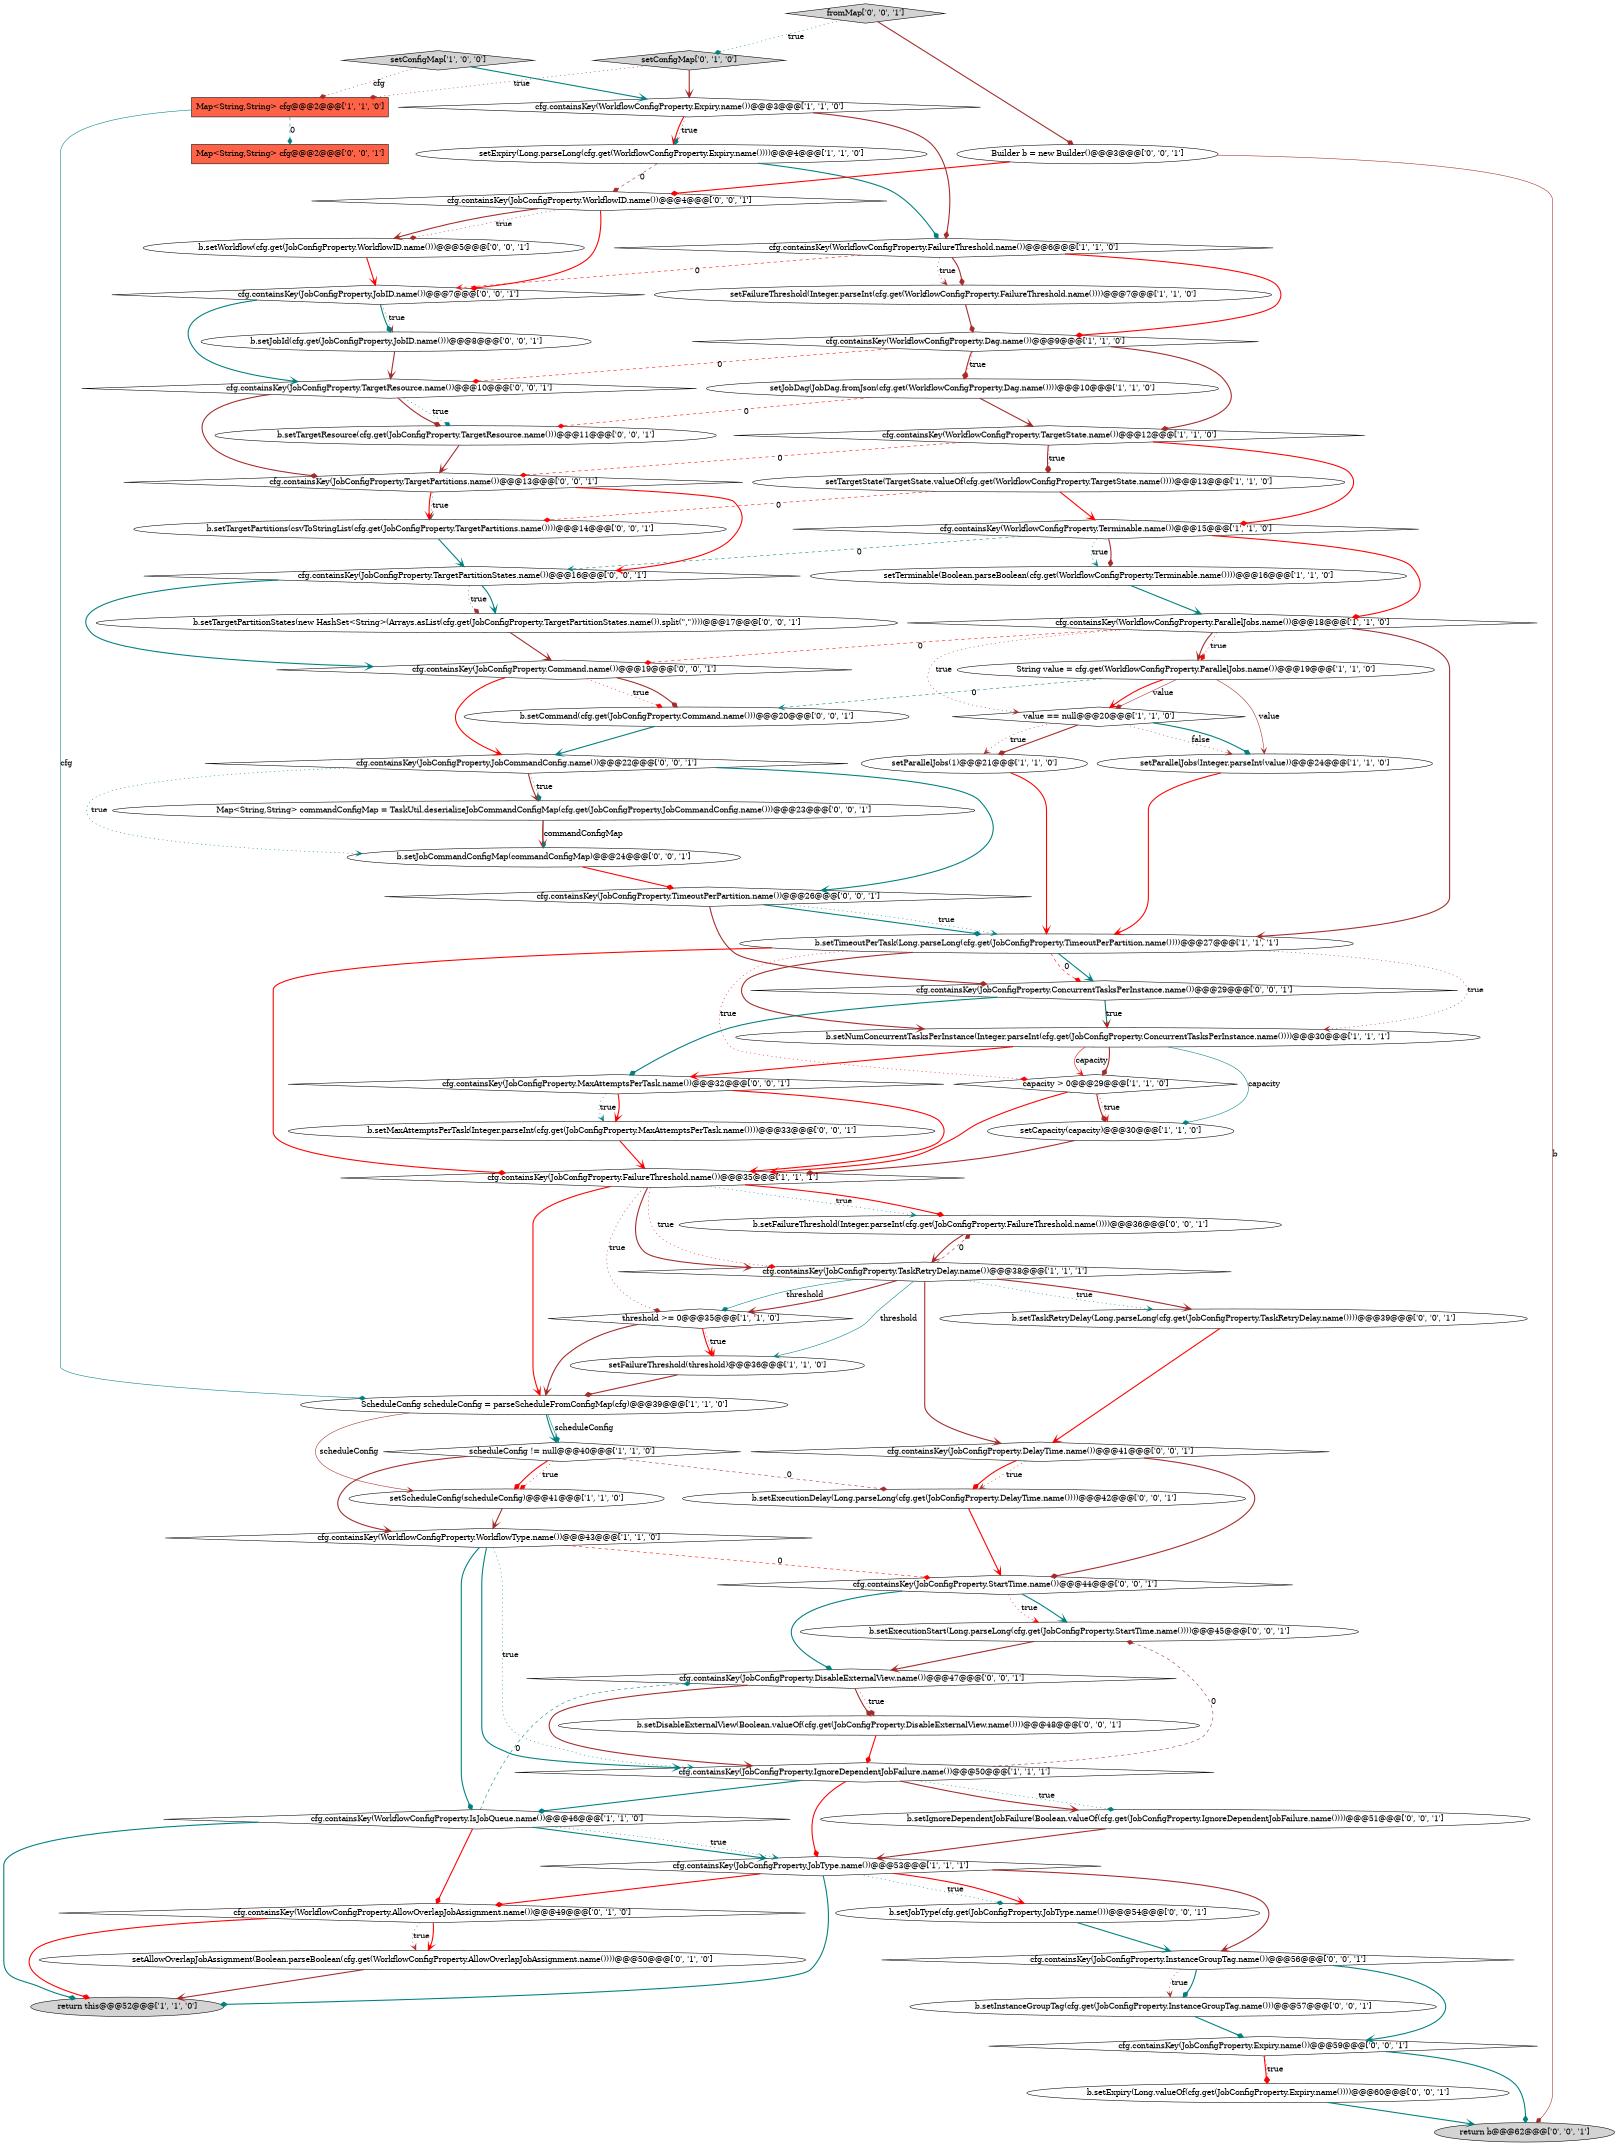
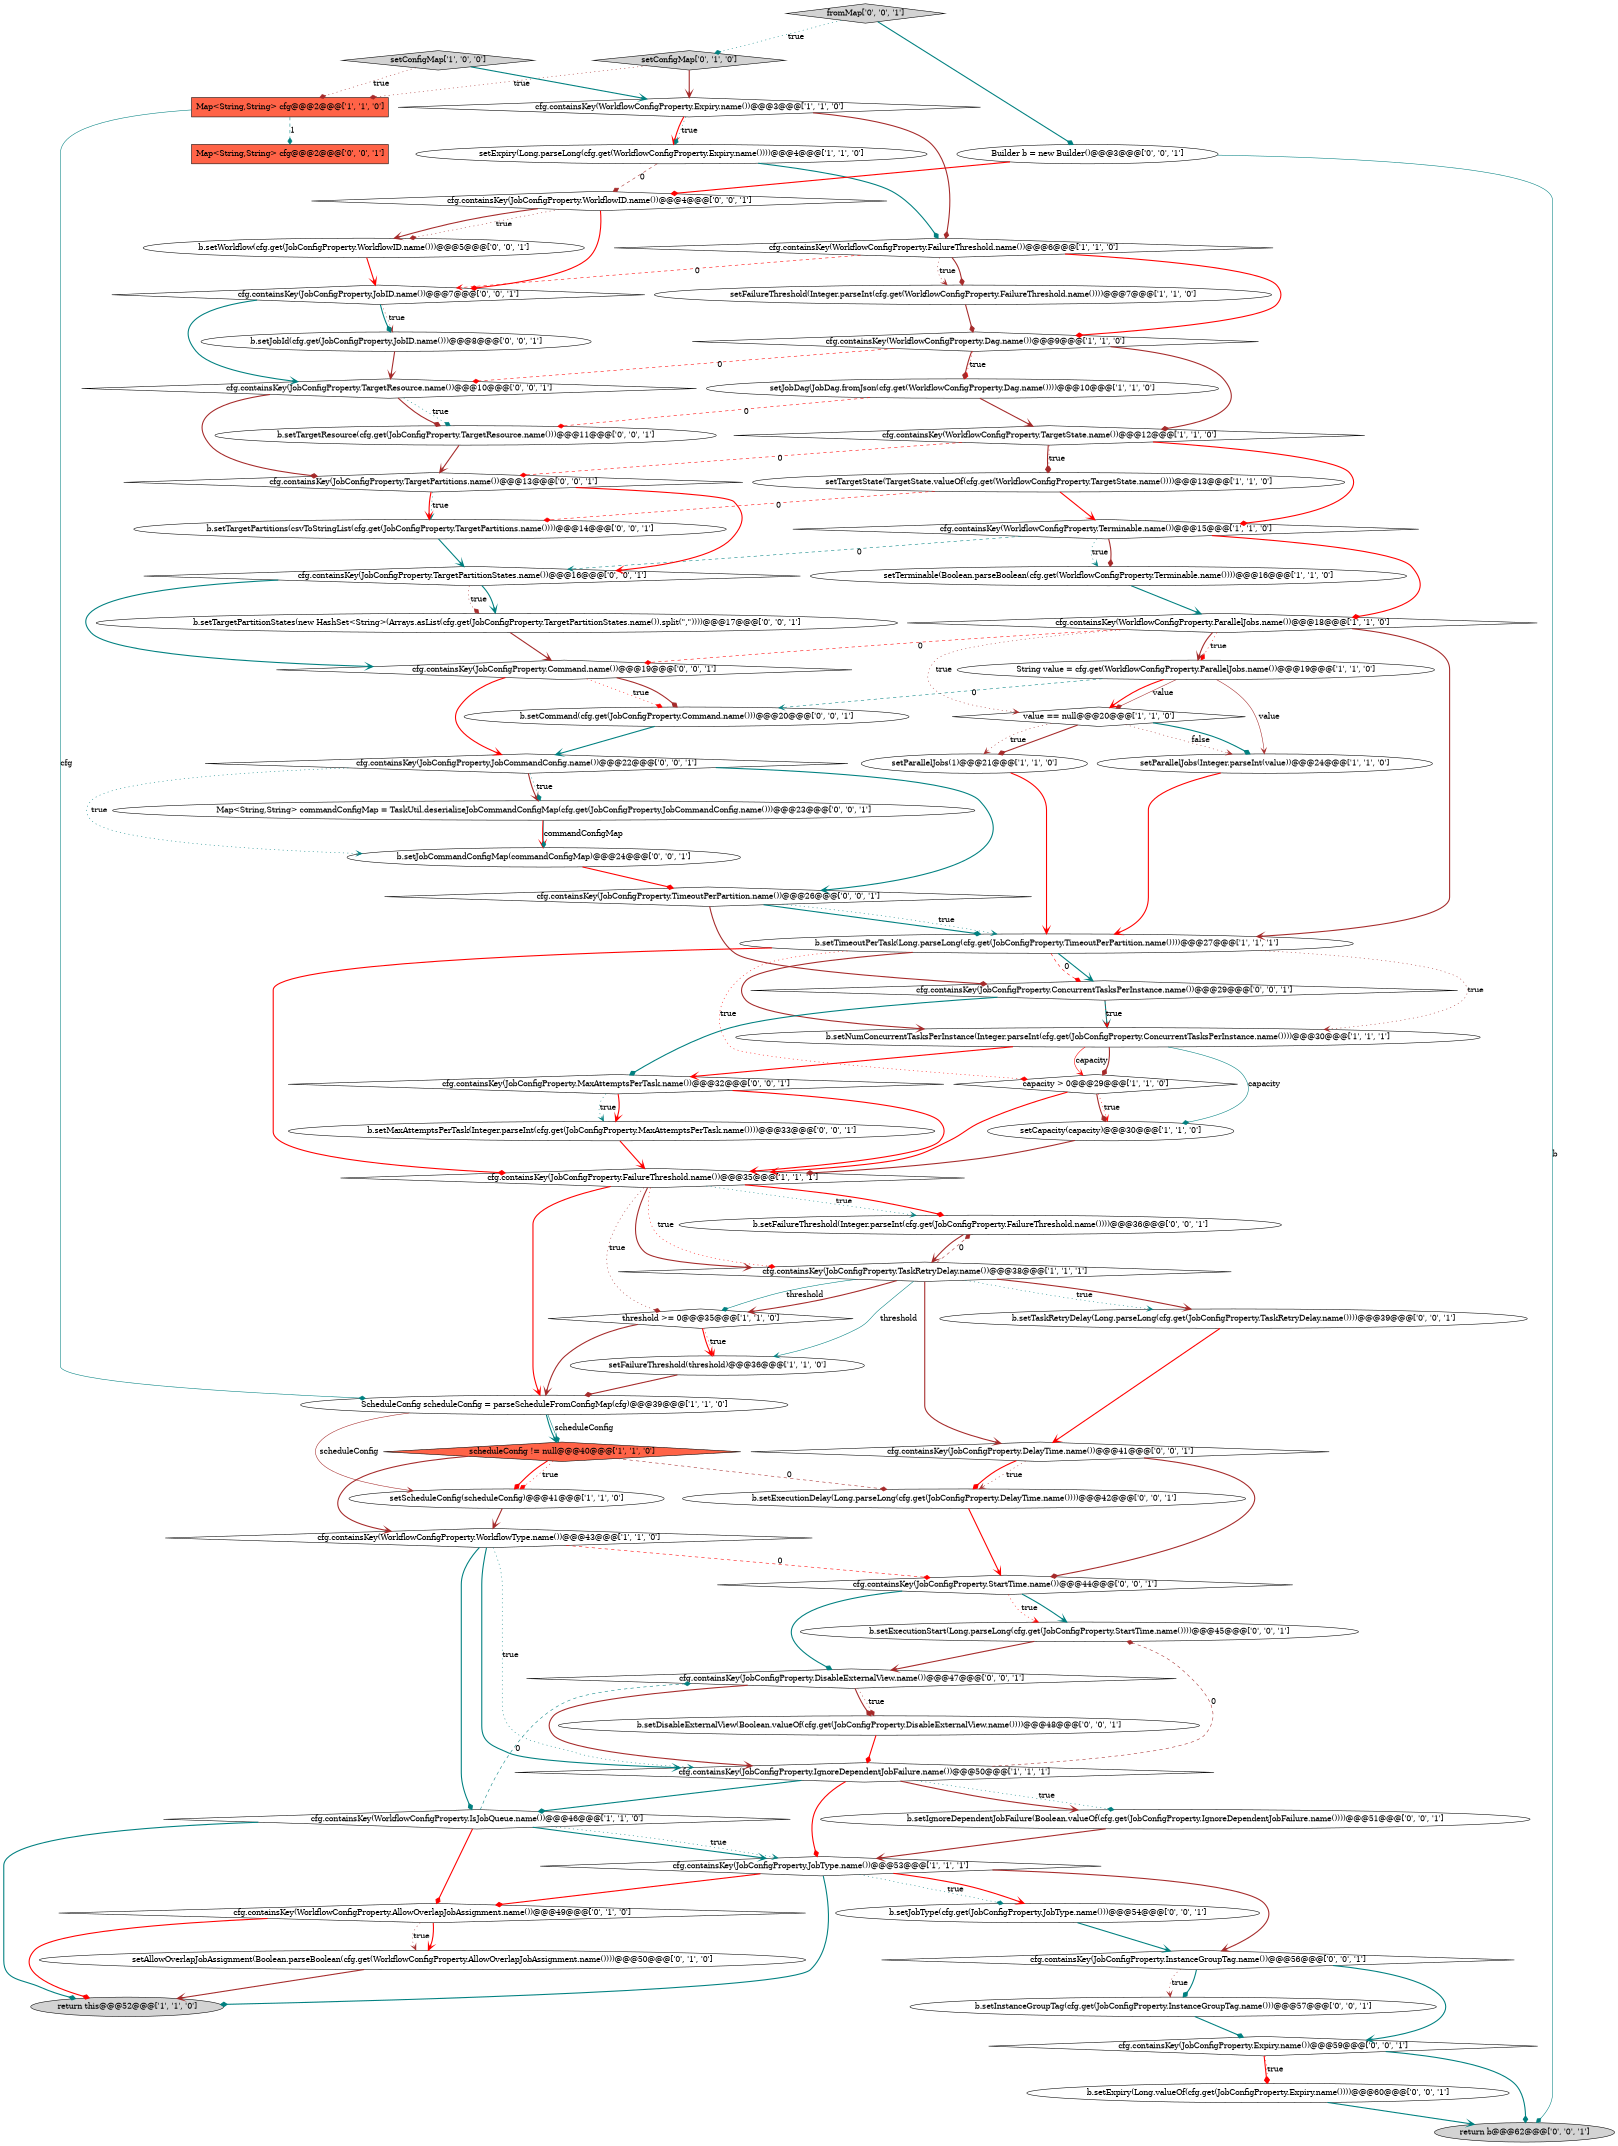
(973, 81) -> (973, 81)
(379, 84) -> (381, 84)
(293, 131) -> (293, 131)
(1553, 989) -> (1553, 989)
(562, 1452) -> (562, 1452)
